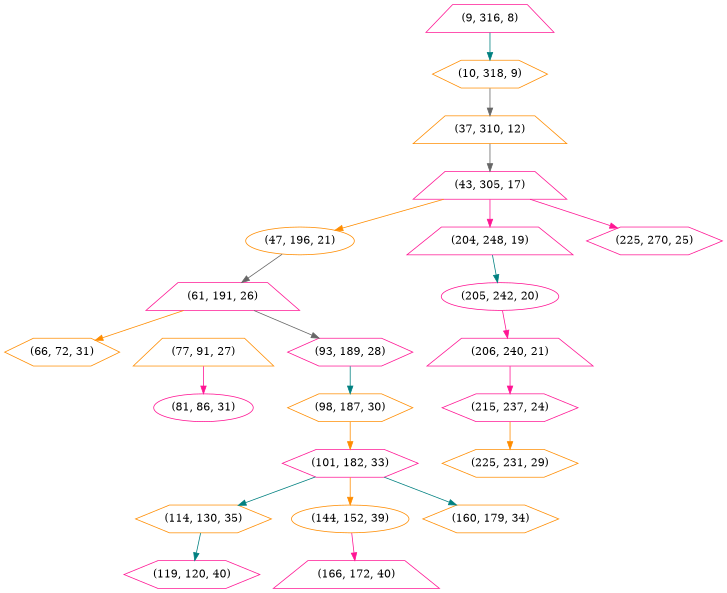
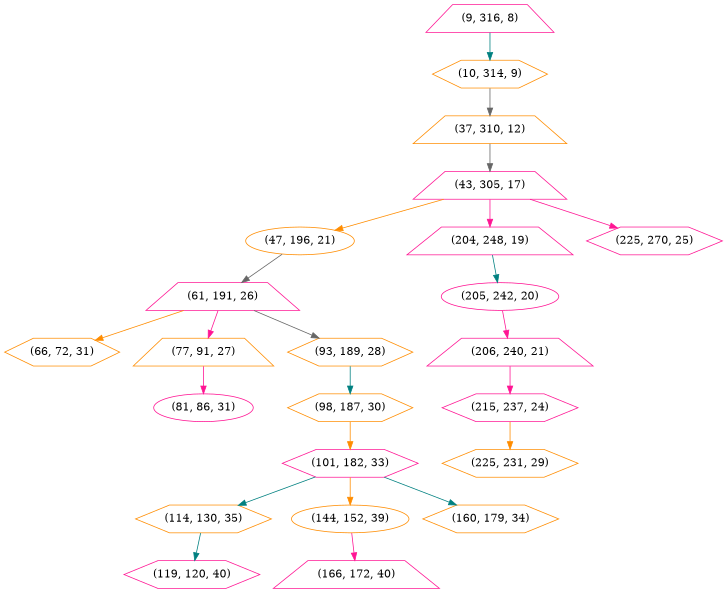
(490, 74) -> (490, 74)
none -> (214, 321)
(350, 352) -> (350, 352)
